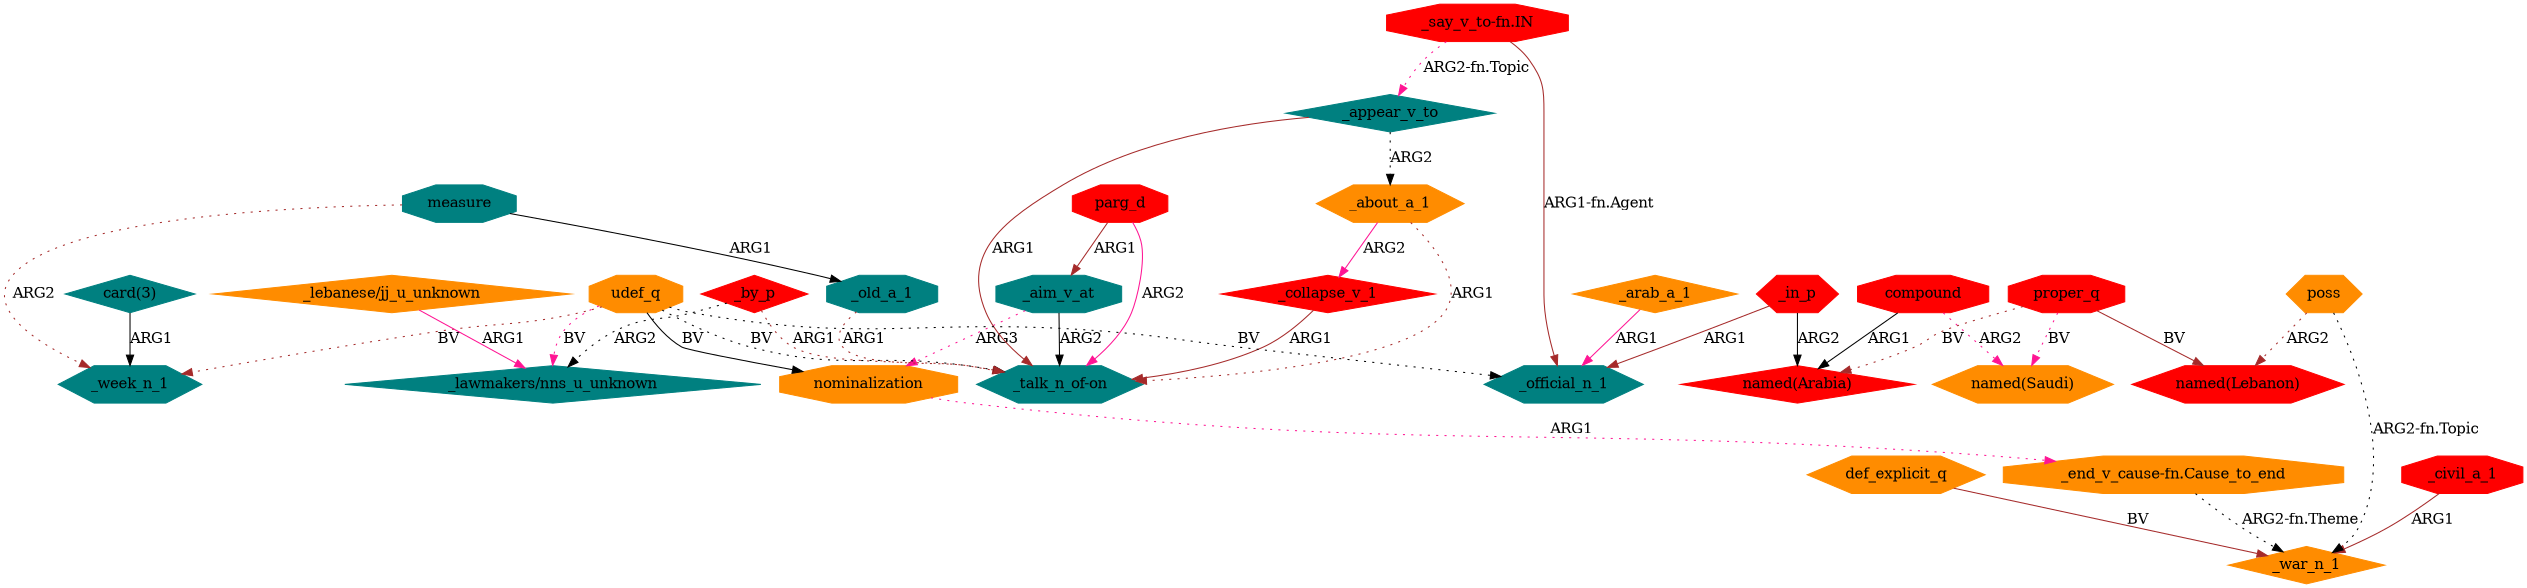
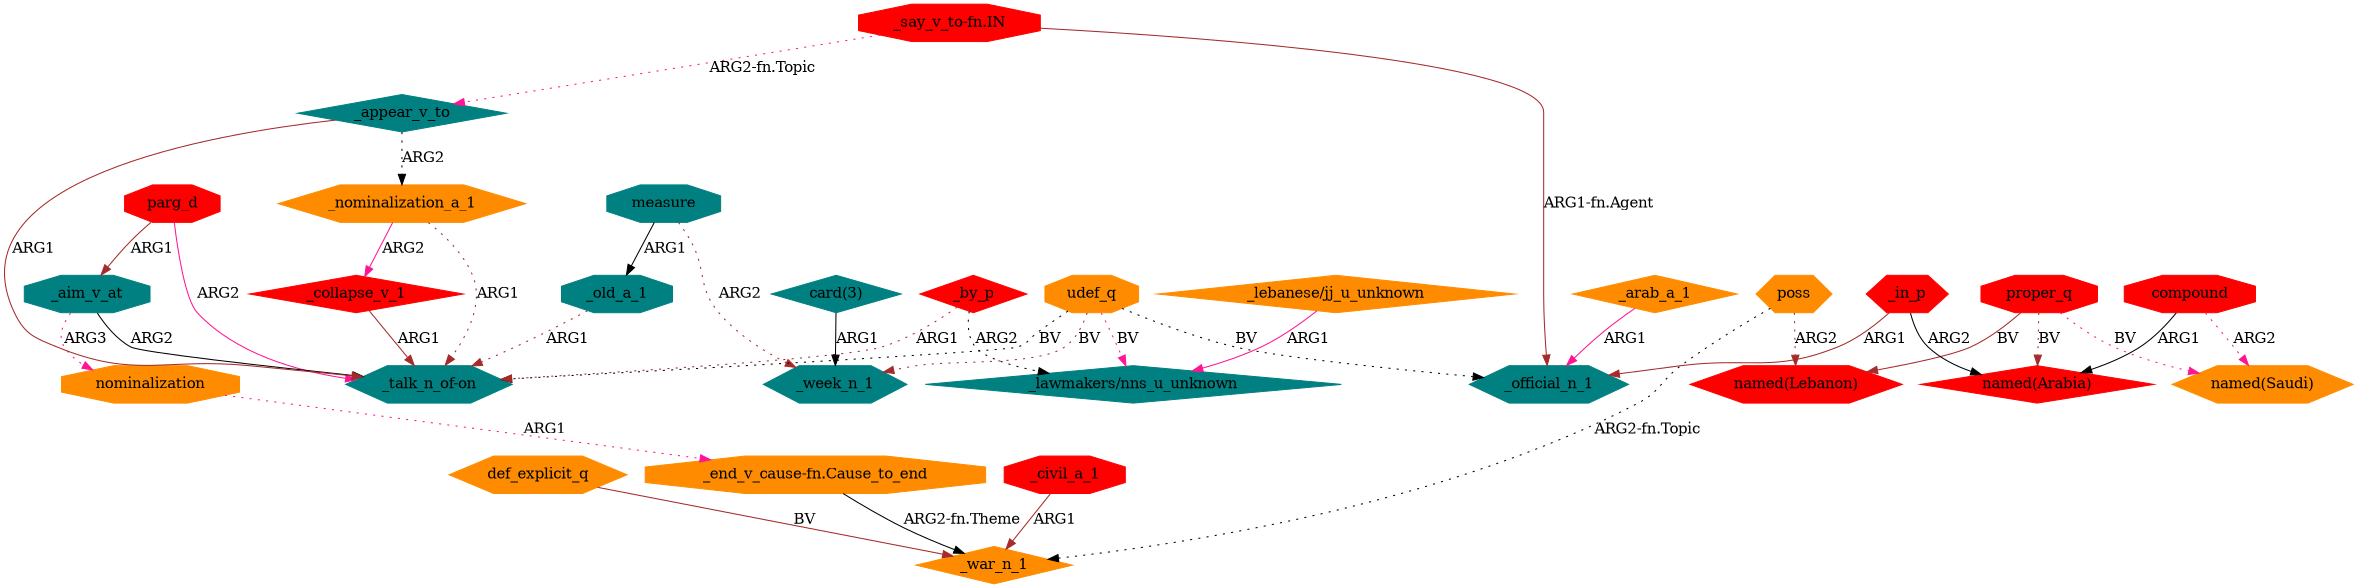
(1390, 204) -> (402, 204)
(713, 354) -> none
(2234, 522) -> (897, 524)
